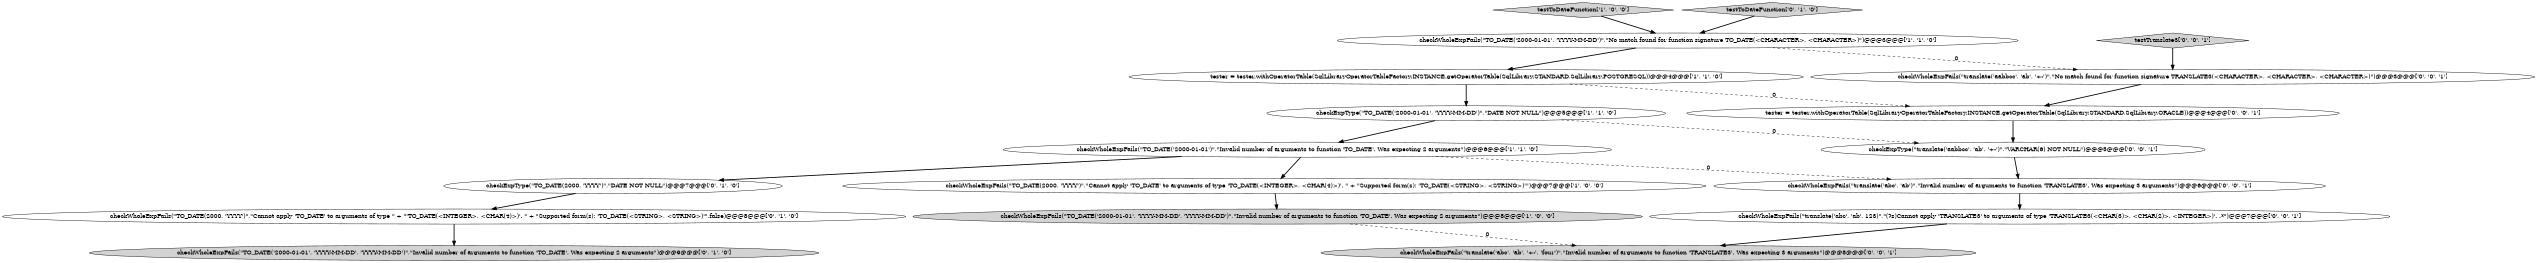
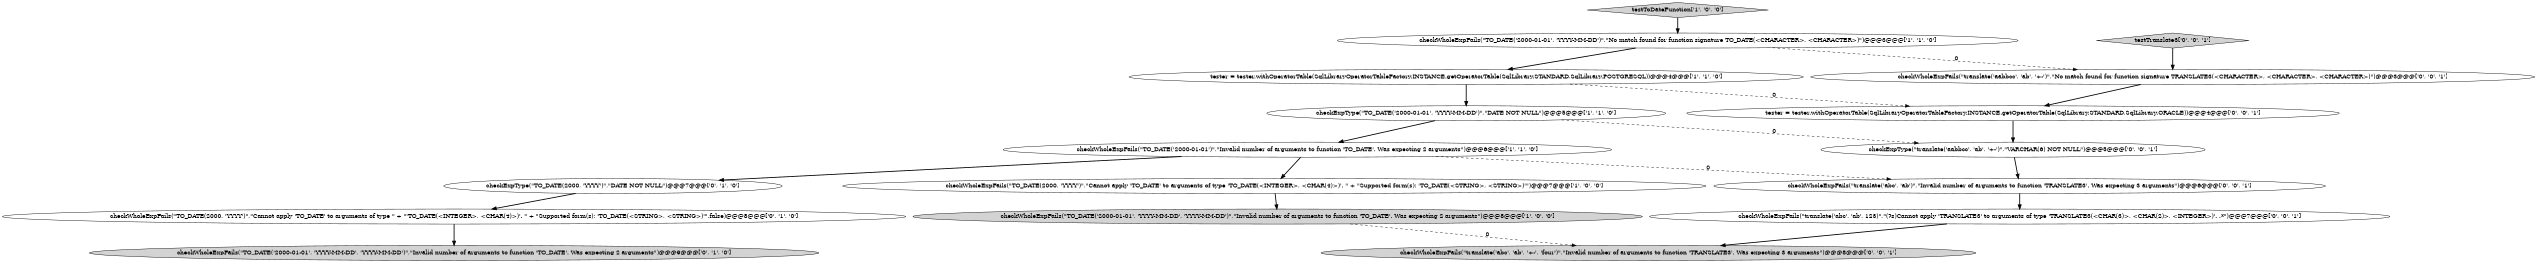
(1772, 10) -> none
